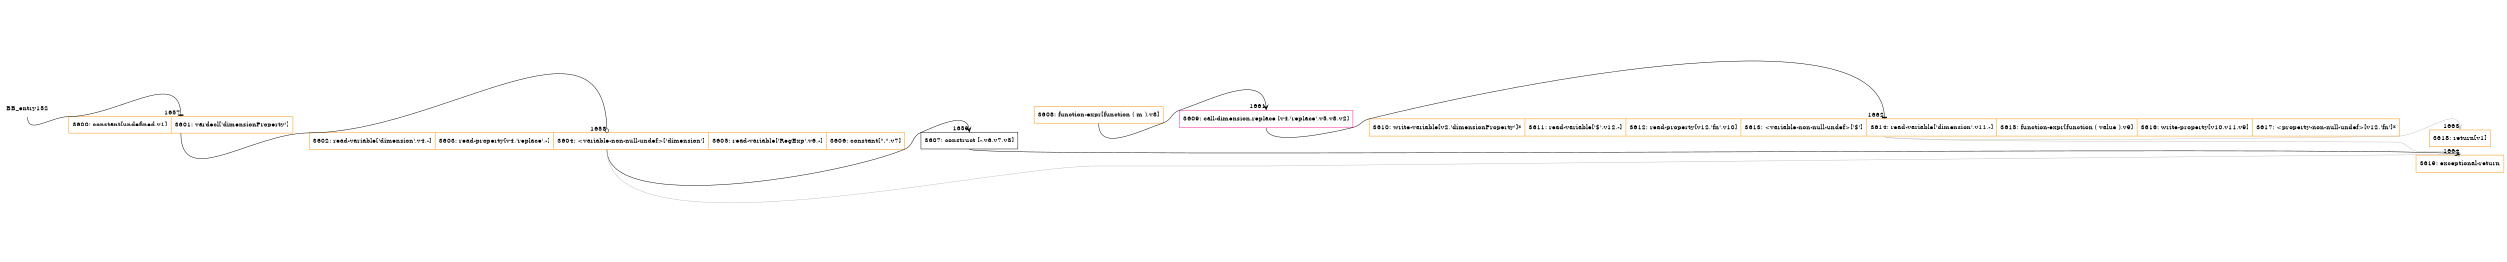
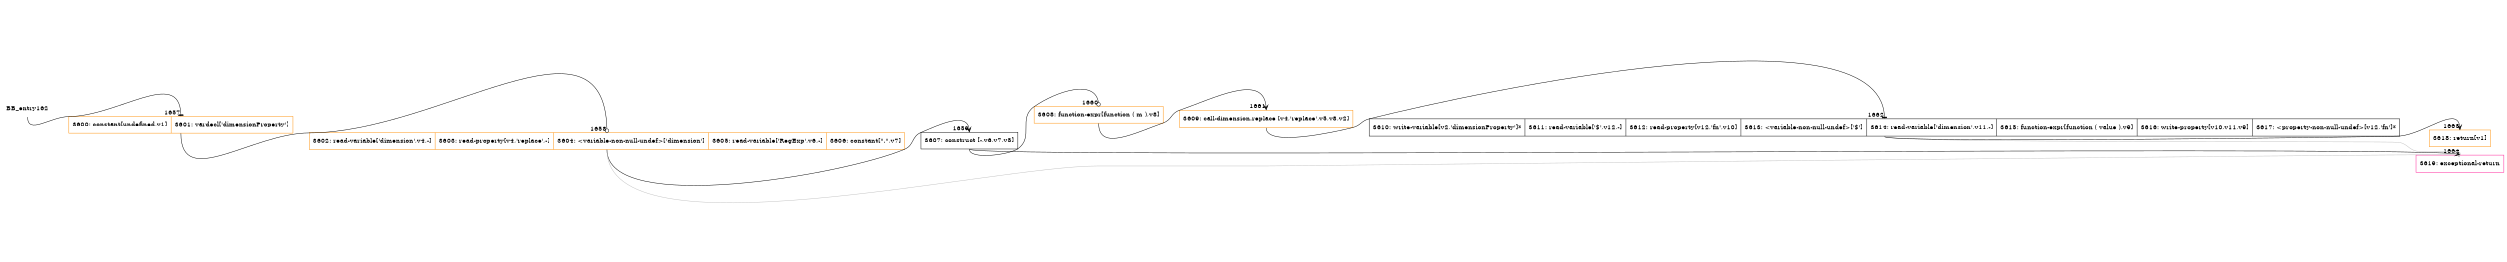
(28, 108) -> (28, 108)
none -> (1027, 116)
(1266, 119) -> (1266, 119)
(1884, 127) -> (1884, 127)
(2190, 139) -> (2190, 139)
(2460, 164) -> (2460, 164)
